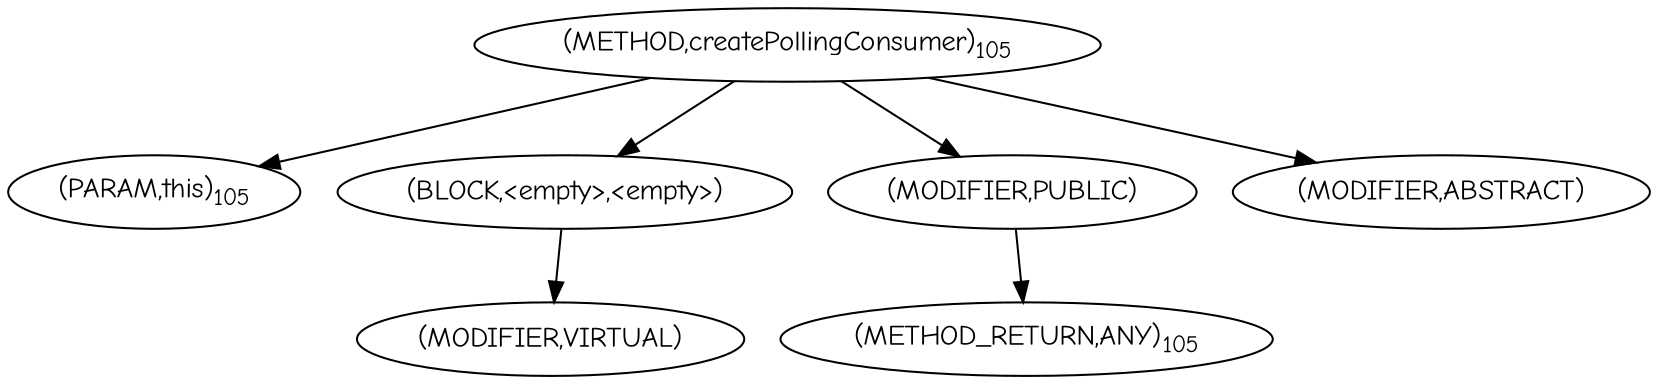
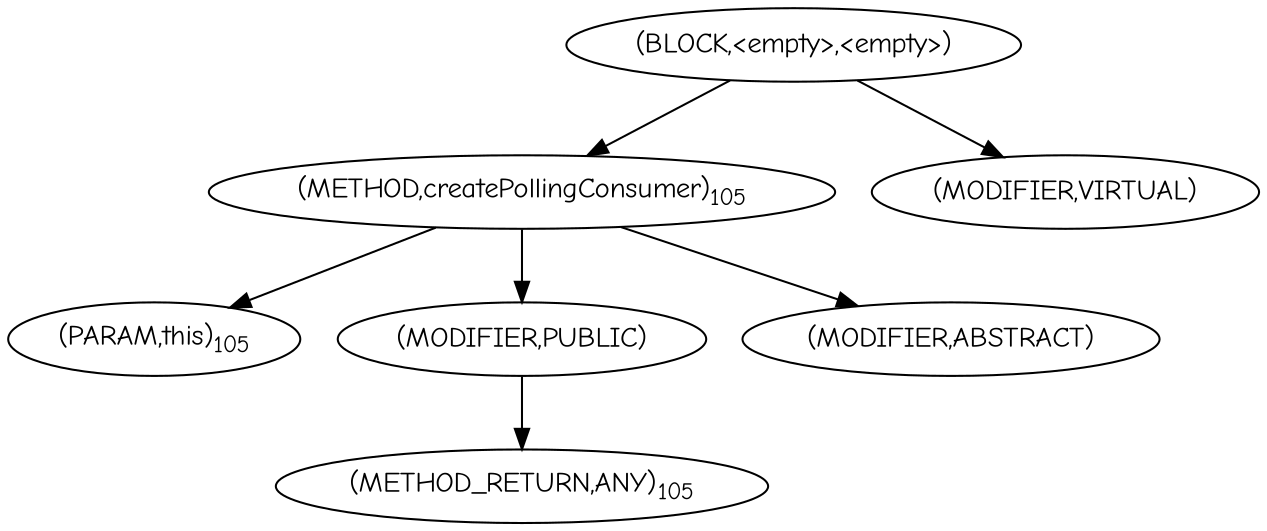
(685, 113) -> (668, 113)
